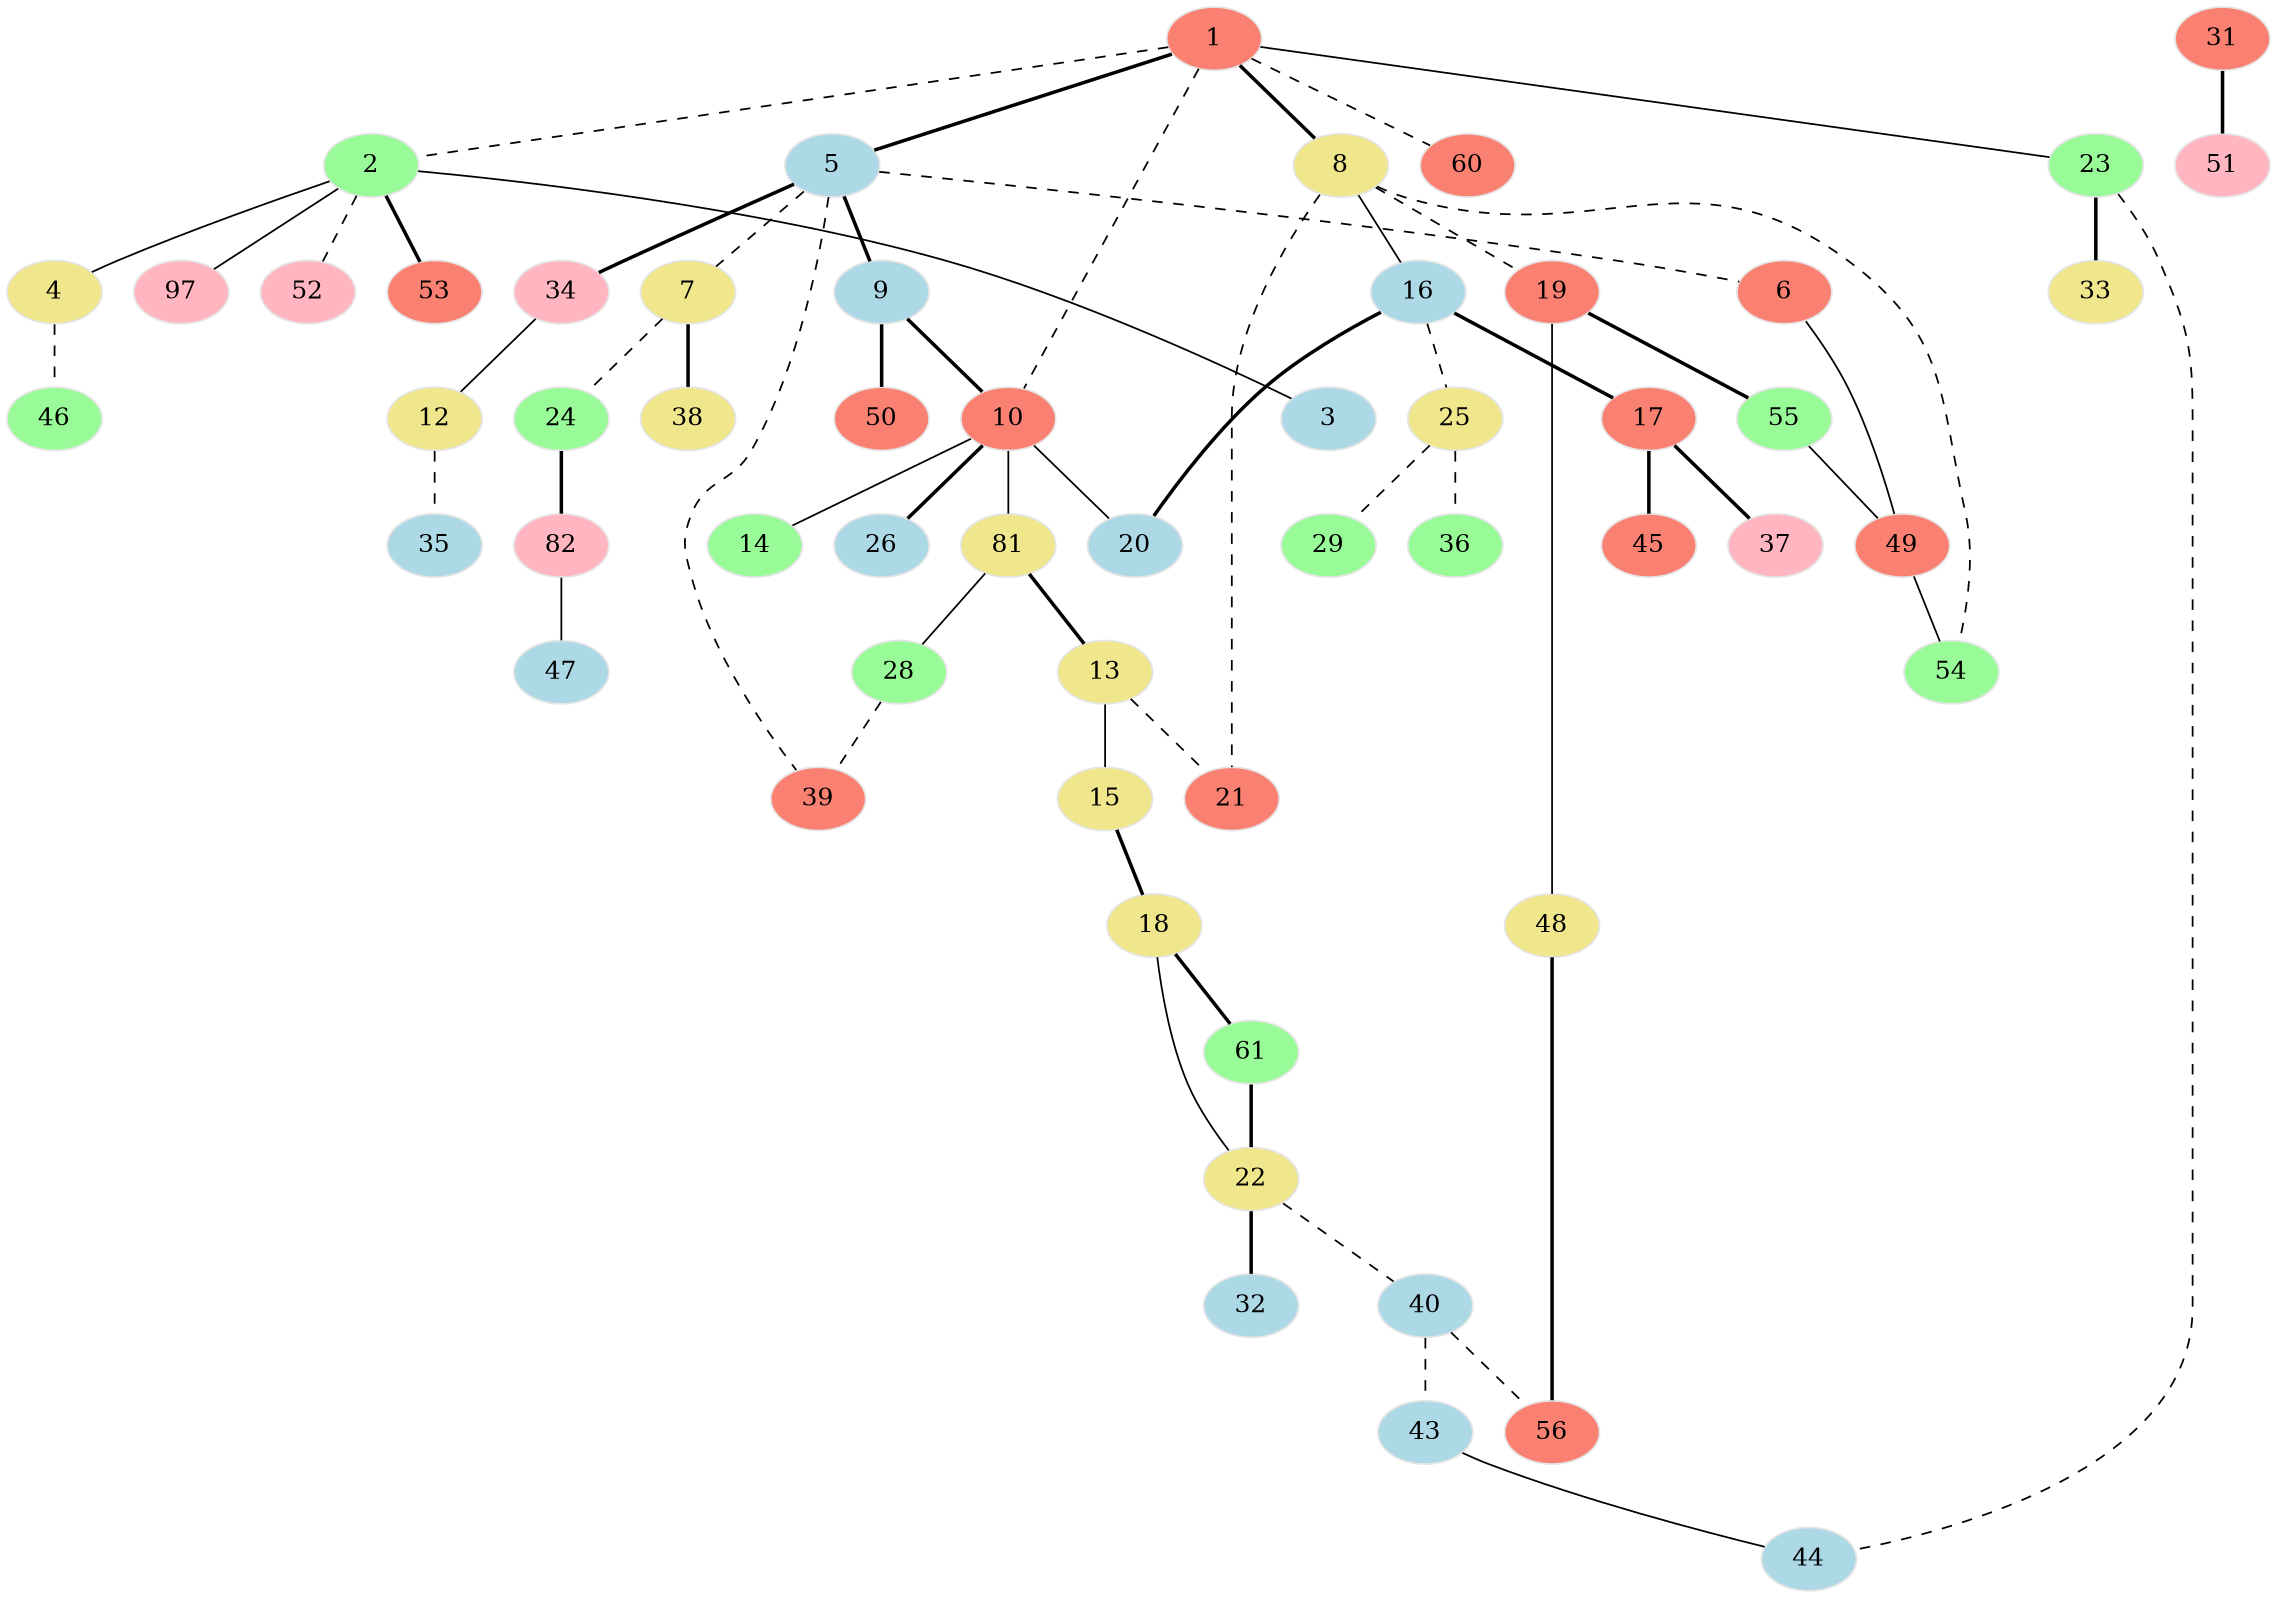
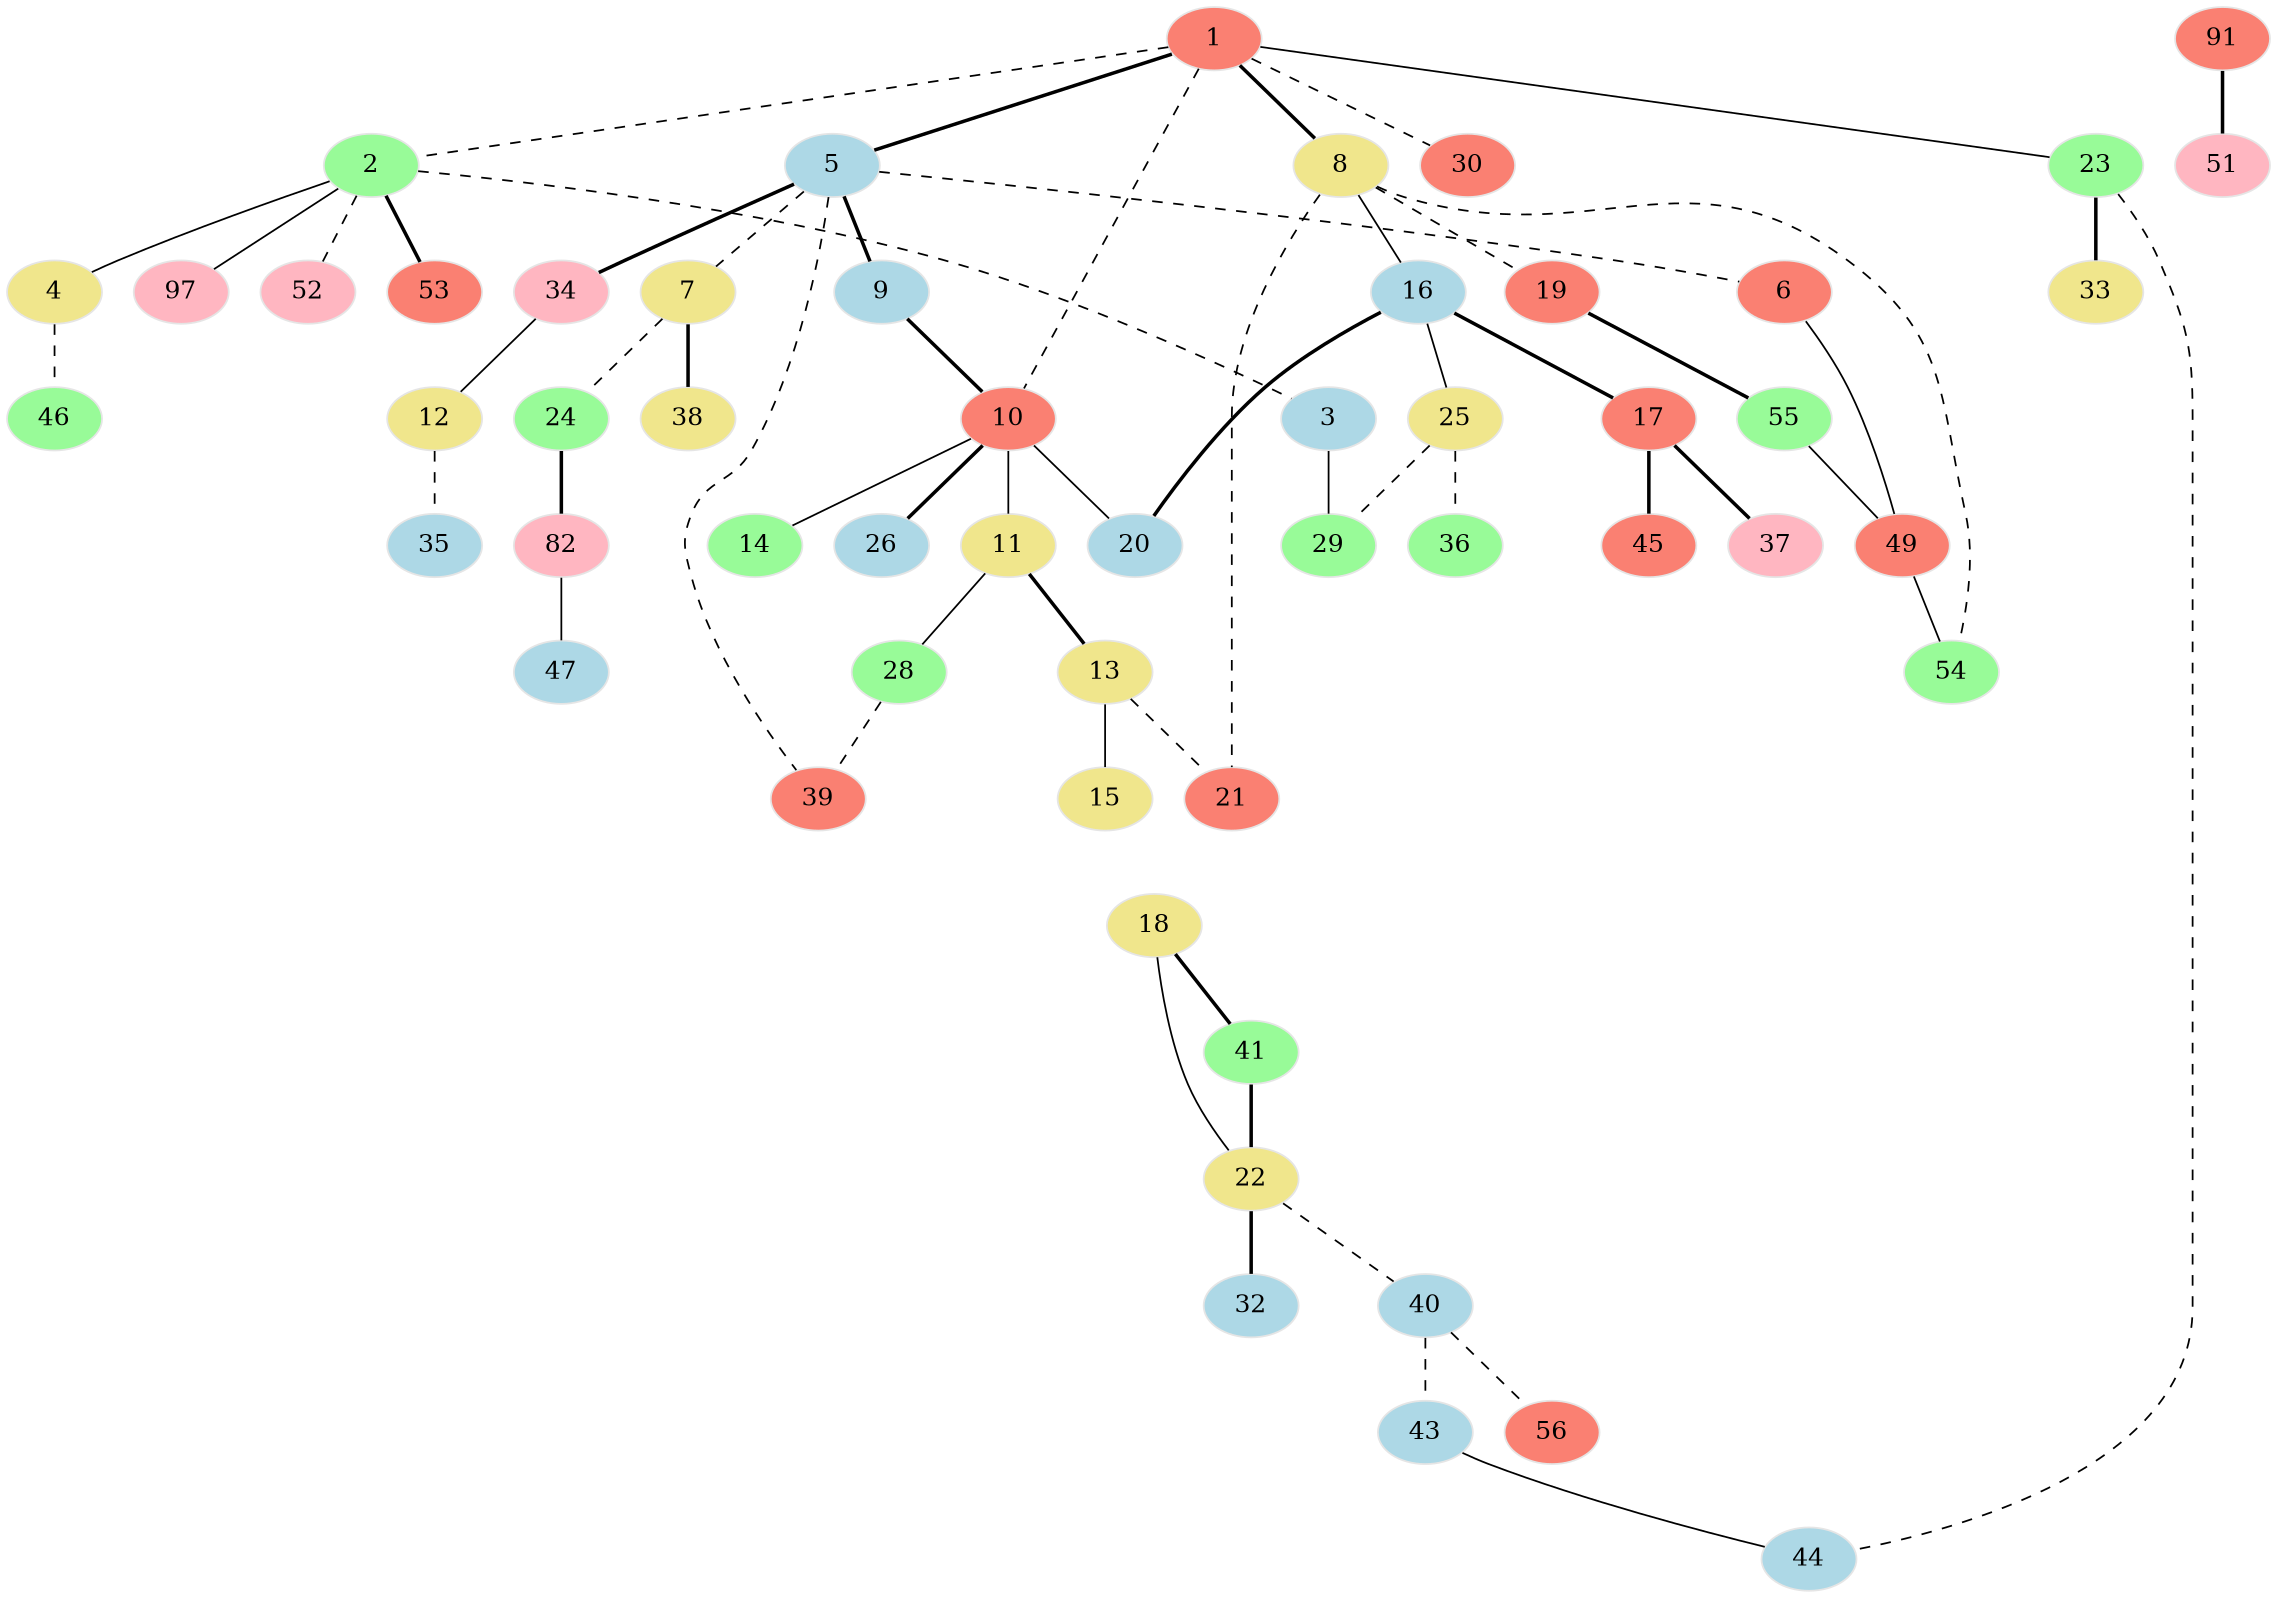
(2223, 39) -> (2223, 39)
(1468, 165) -> (1468, 165)
(845, 236) -> (845, 236)
(1437, 356) -> (1437, 356)
(882, 419) -> none
none -> (1329, 482)
(1008, 546) -> (1008, 546)
(1130, 862) -> none
(1552, 926) -> none
(1251, 1052) -> (1251, 1052)
